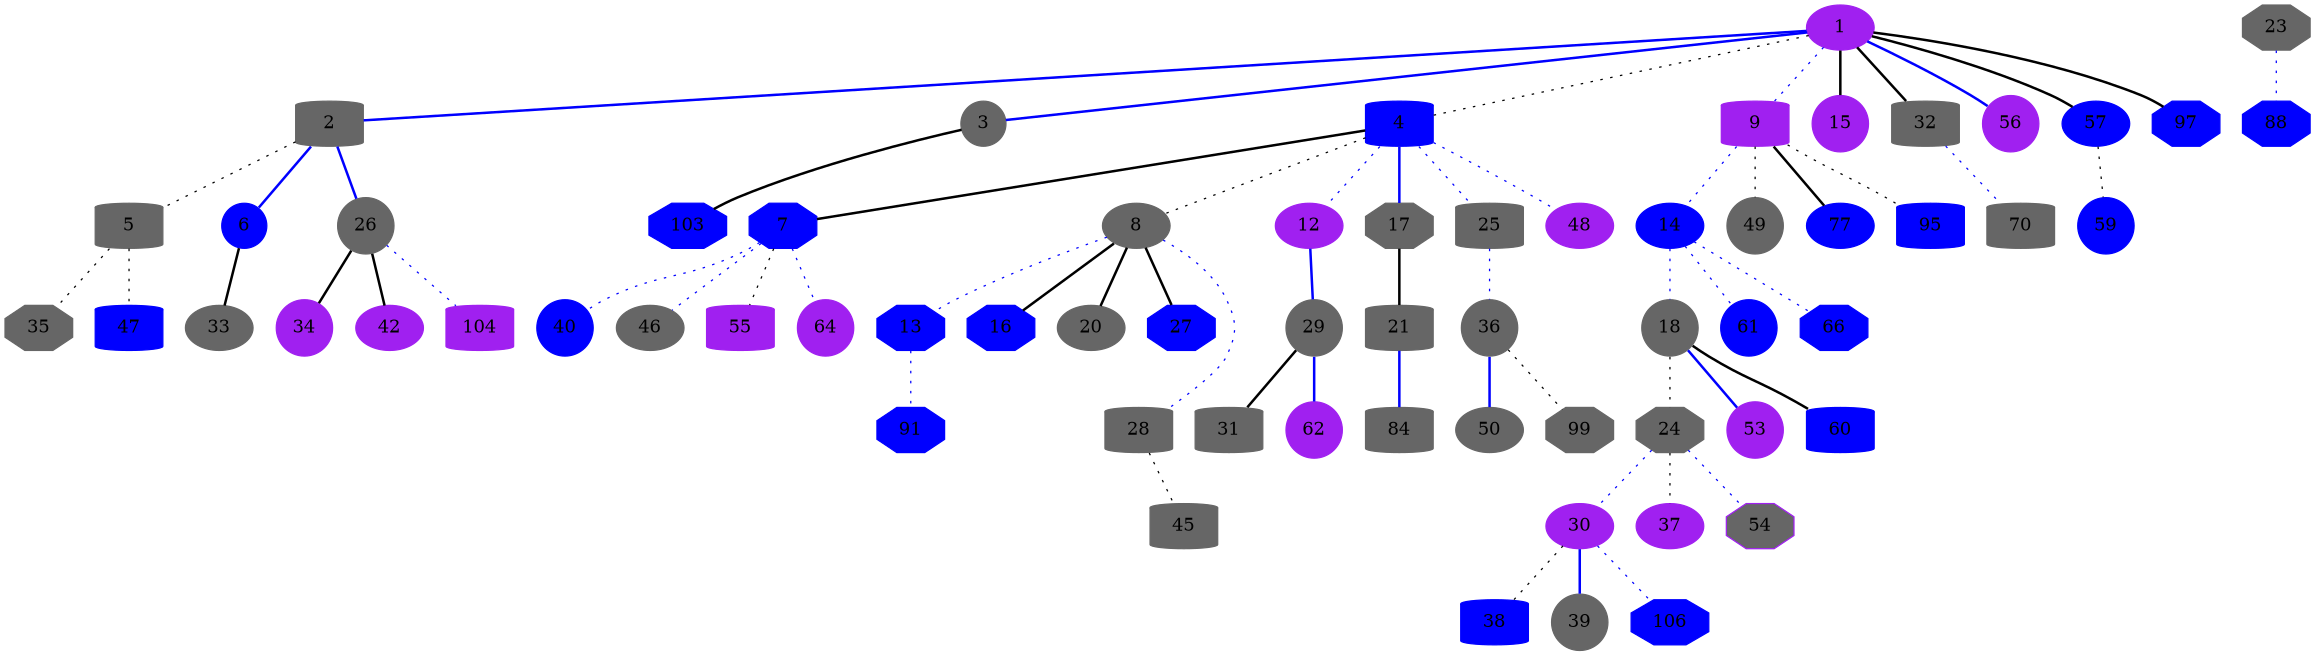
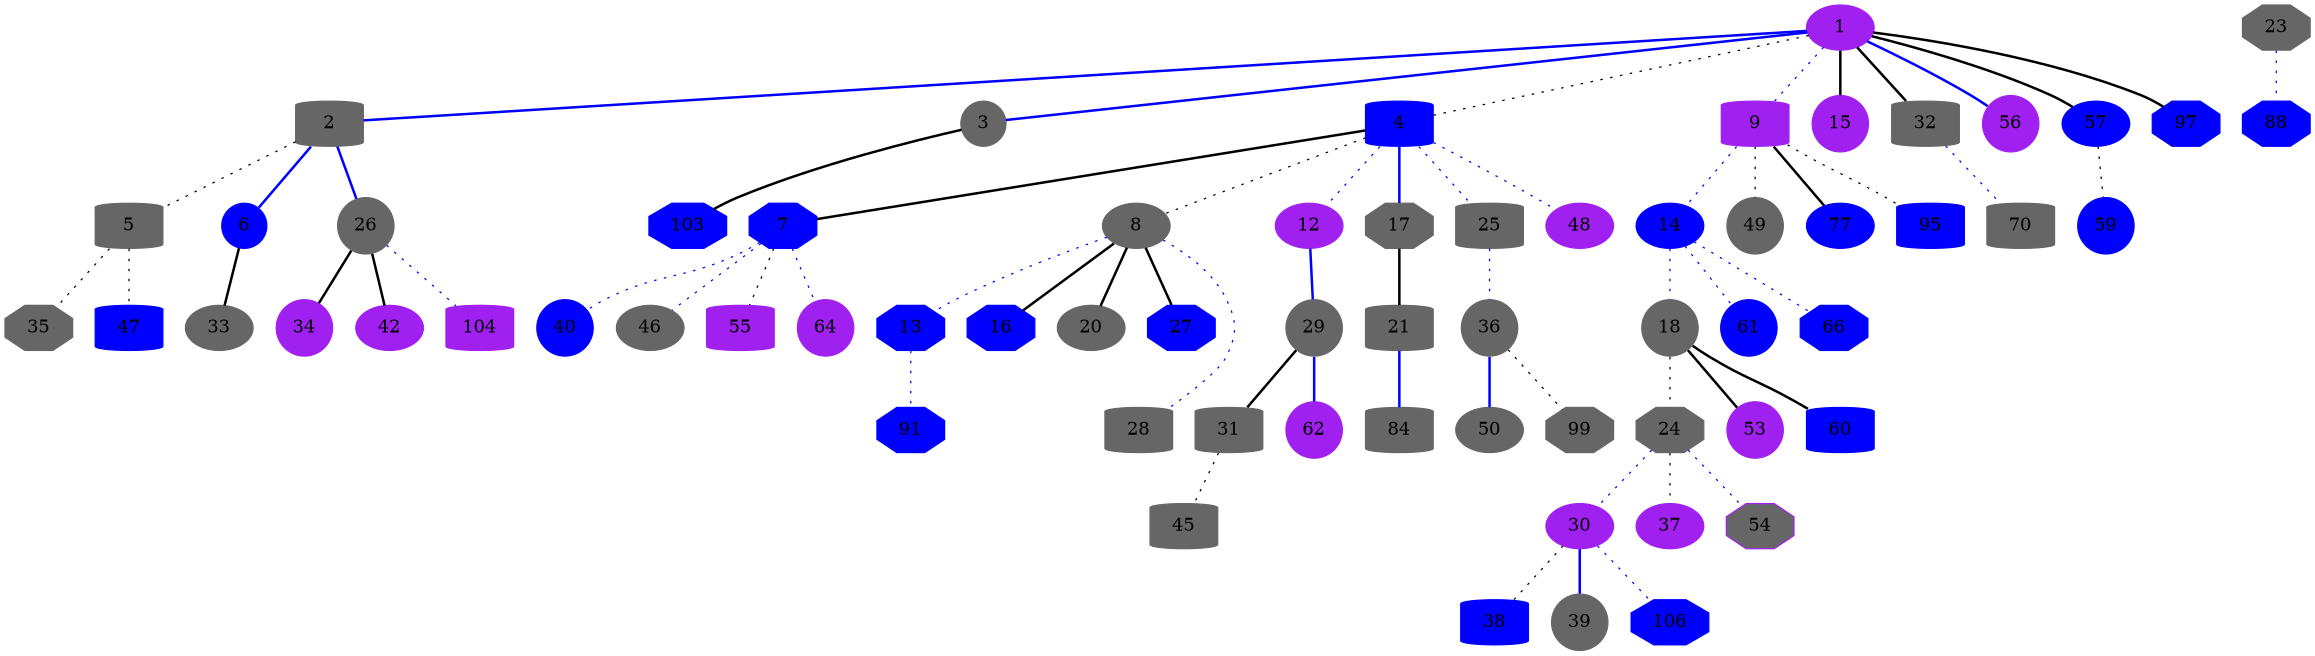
(1713, 379) -> (1713, 379)
(1161, 478) -> (1206, 478)
